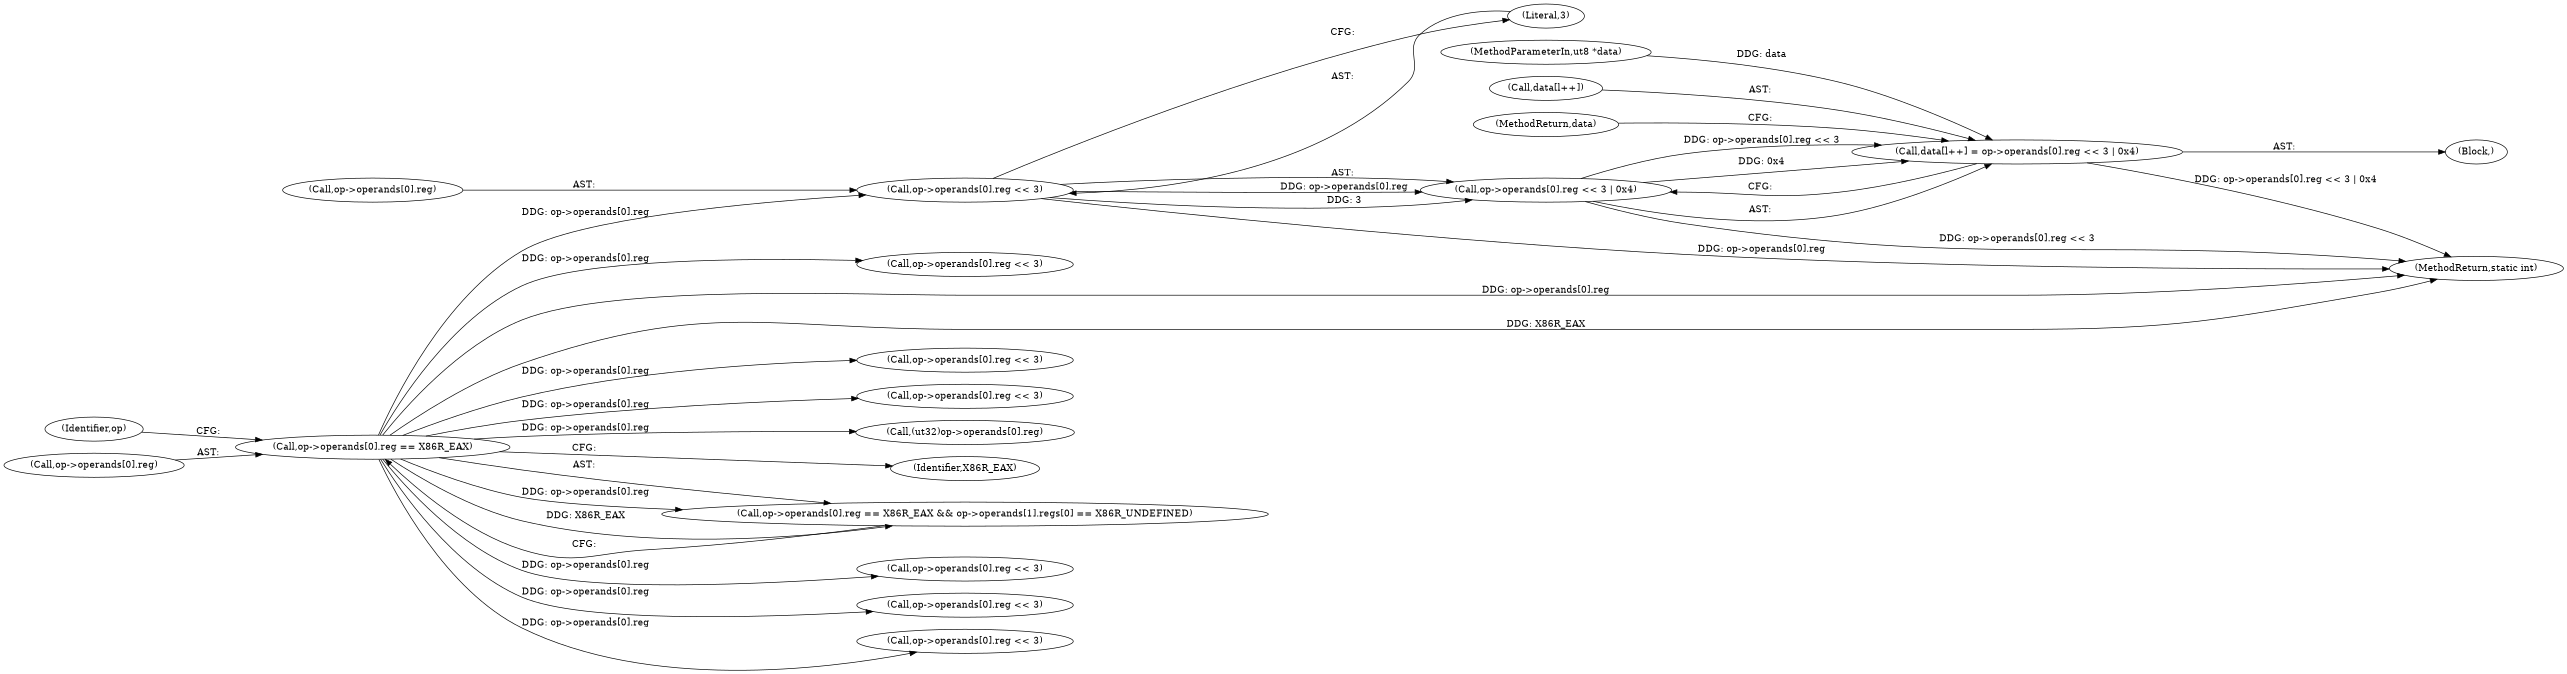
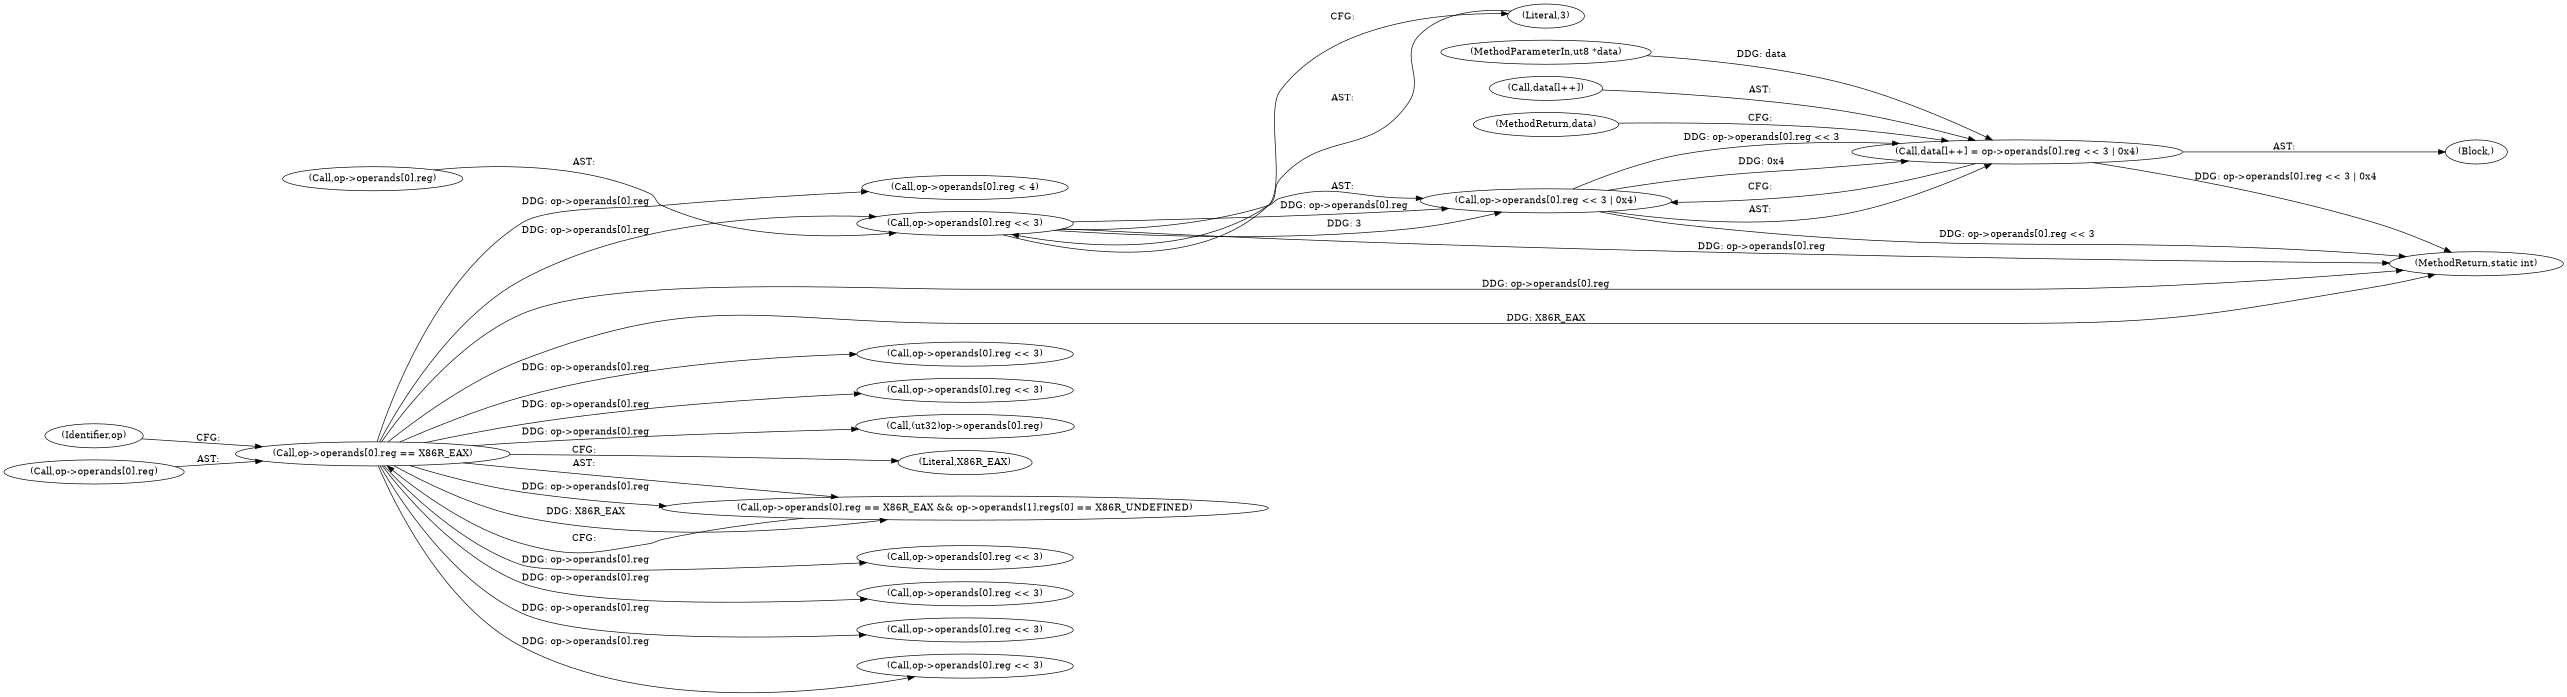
none -> (965, 187)
(965, 469) -> (965, 463)
